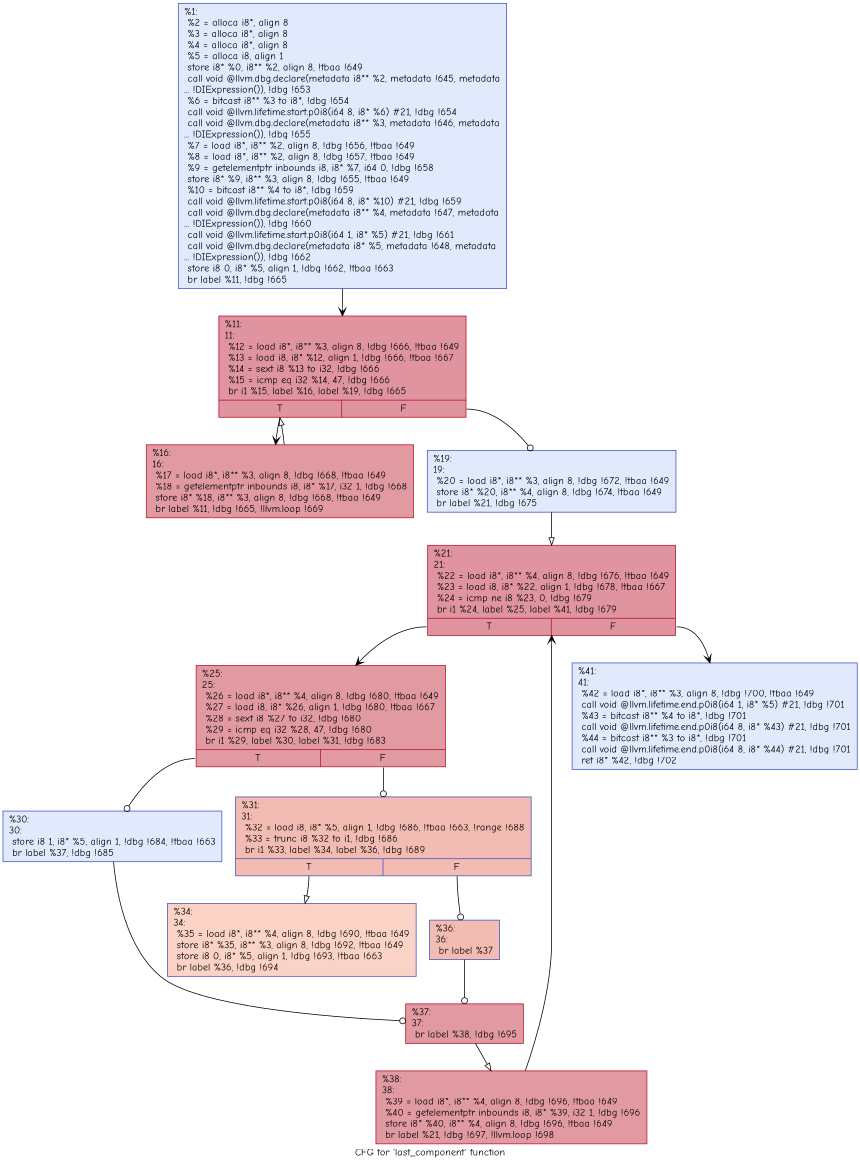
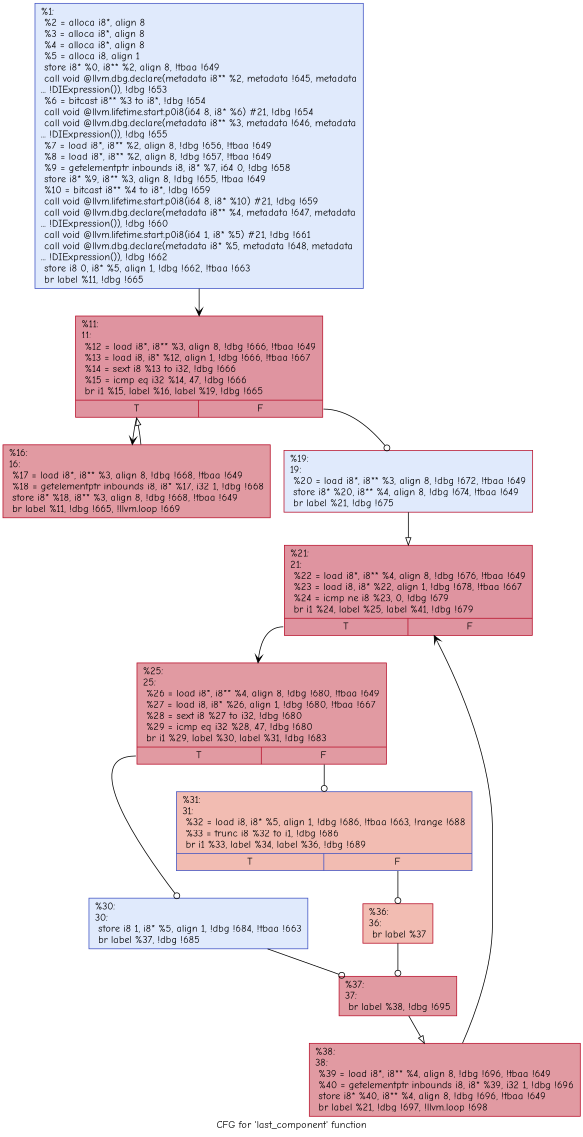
(552, 481) -> (408, 481)
(715, 716) -> none
(292, 940) -> none
(465, 940) -> (398, 923)
